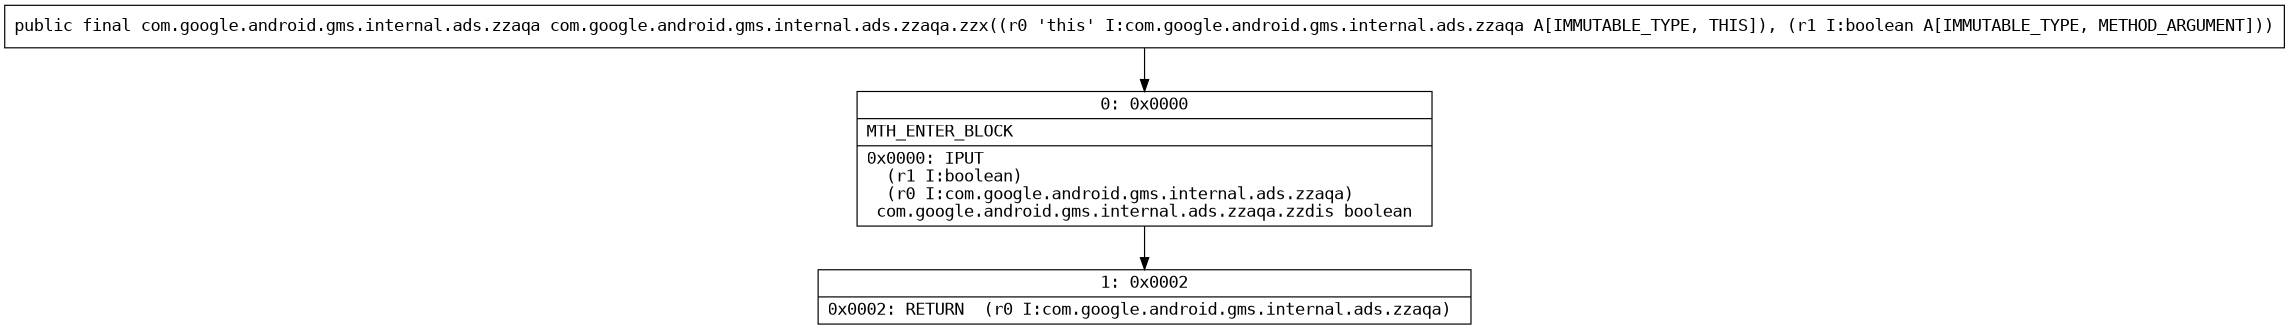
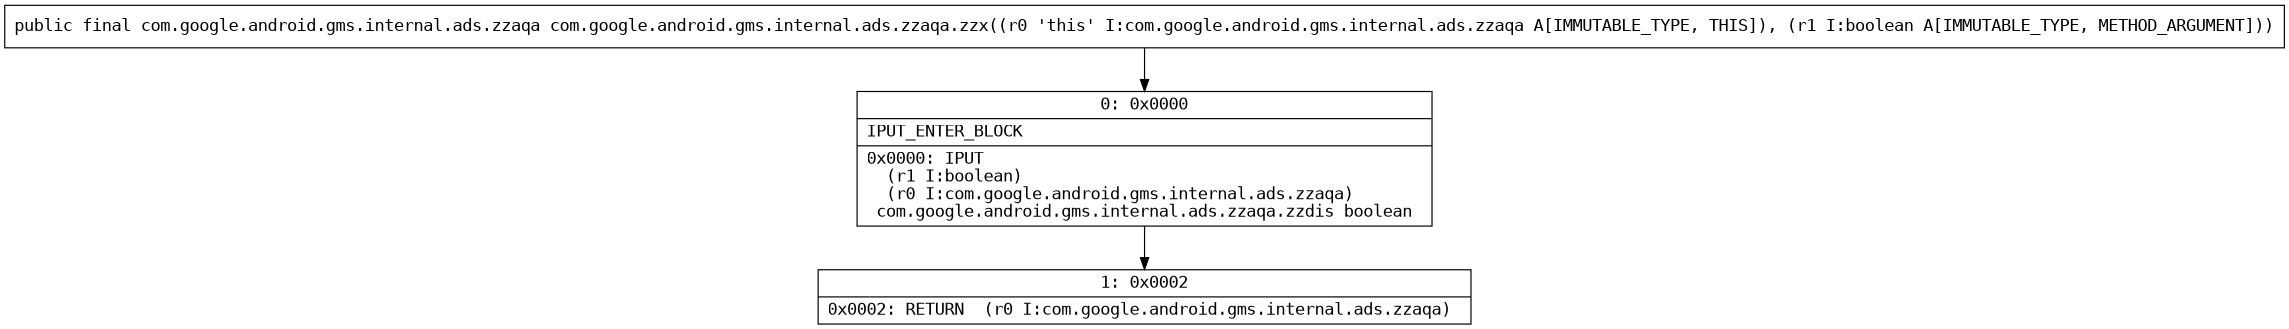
(940, 132) -> (945, 132)
